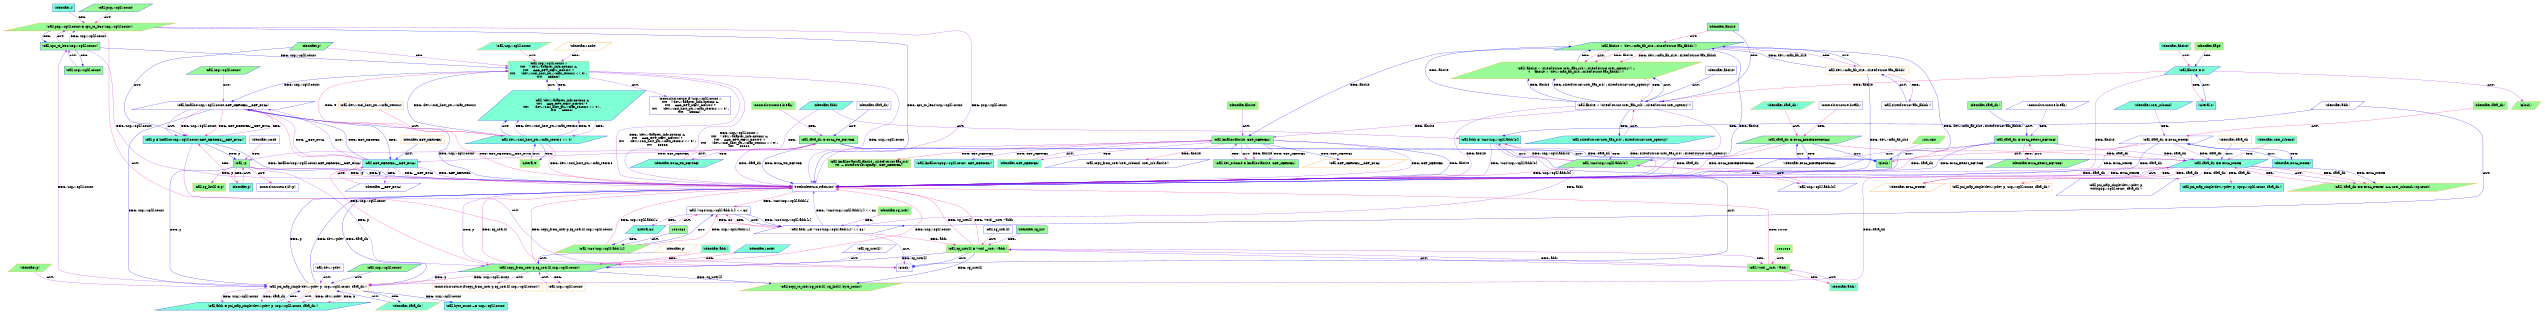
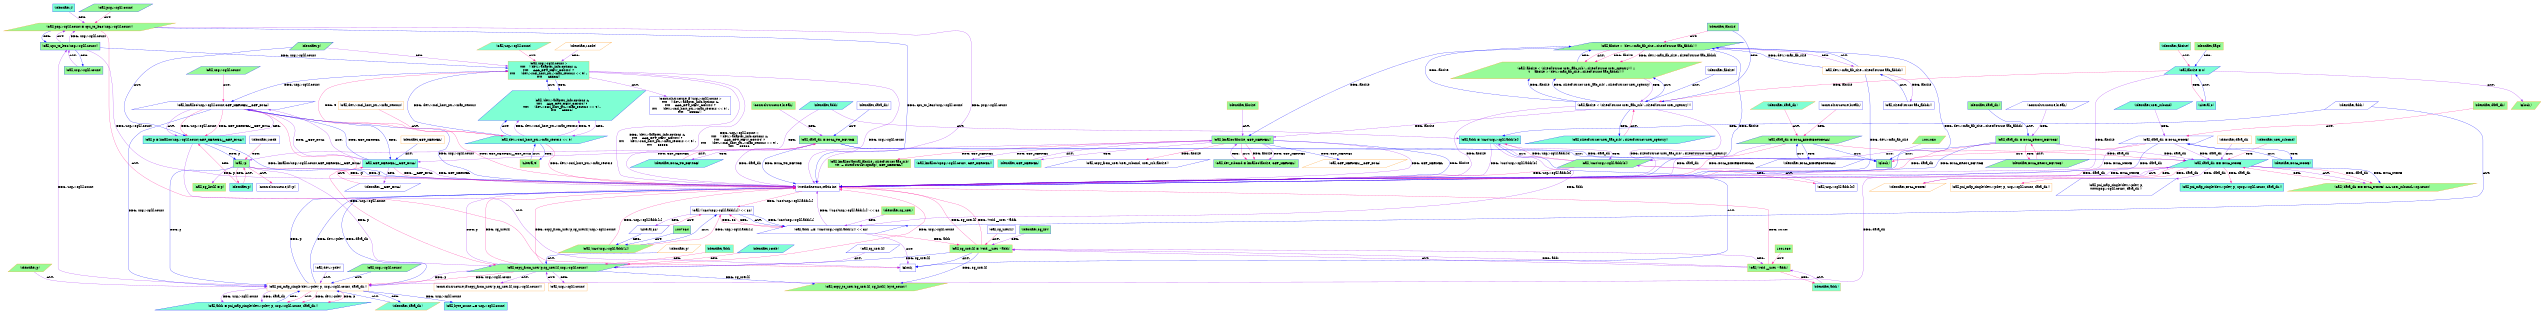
(1916, 85) -> (1922, 85)
(1817, 187) -> (1836, 187)
(646, 230) -> (649, 230)
(678, 230) -> (682, 230)
